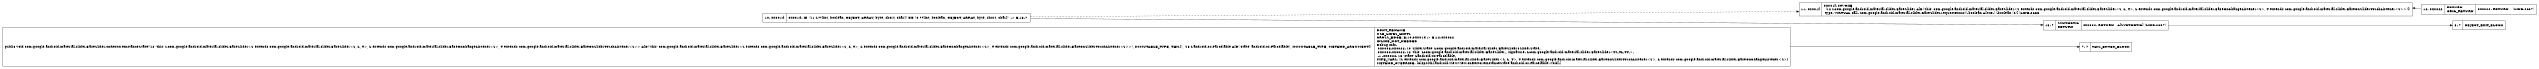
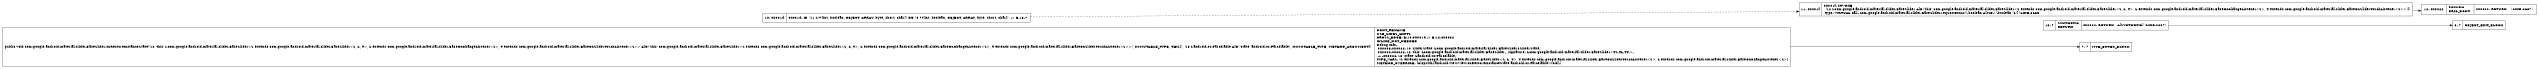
(2418, 8) -> (2416, 11)
(2460, 11) -> (2459, 11)
(1536, 22) -> none
(2111, 47) -> (2111, 47)
